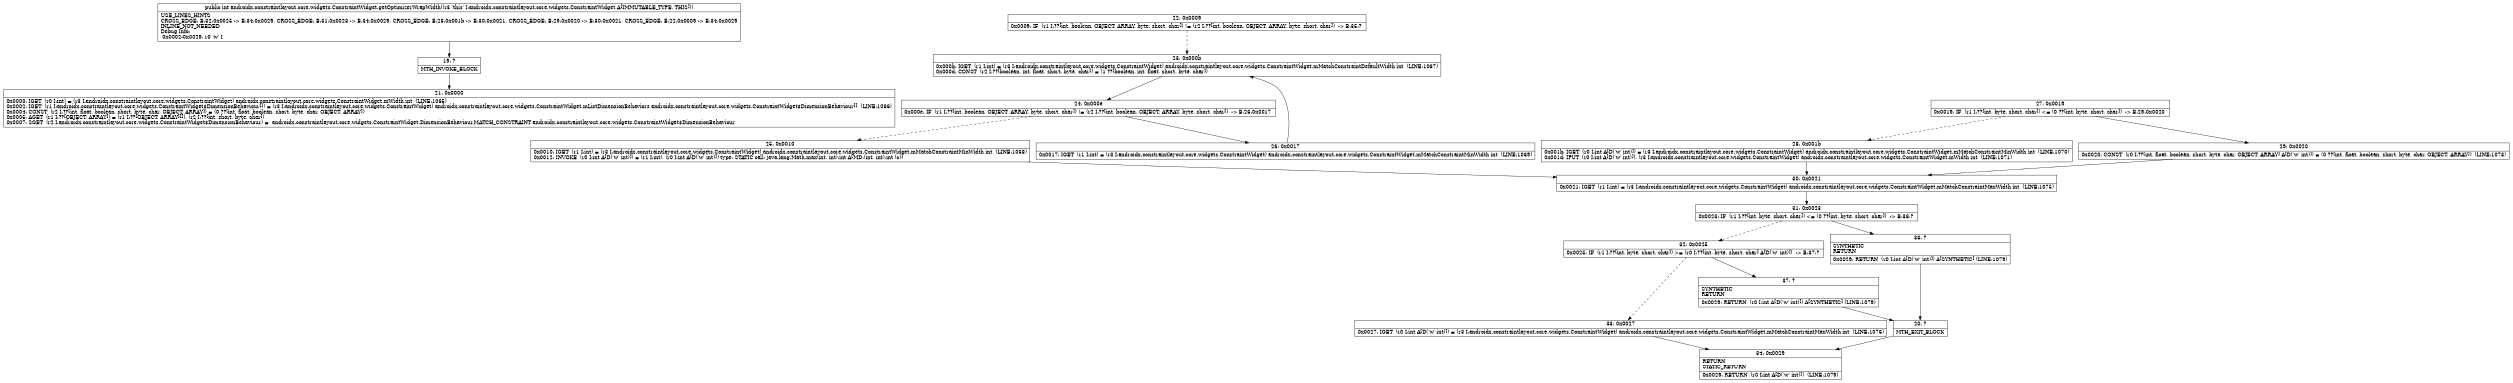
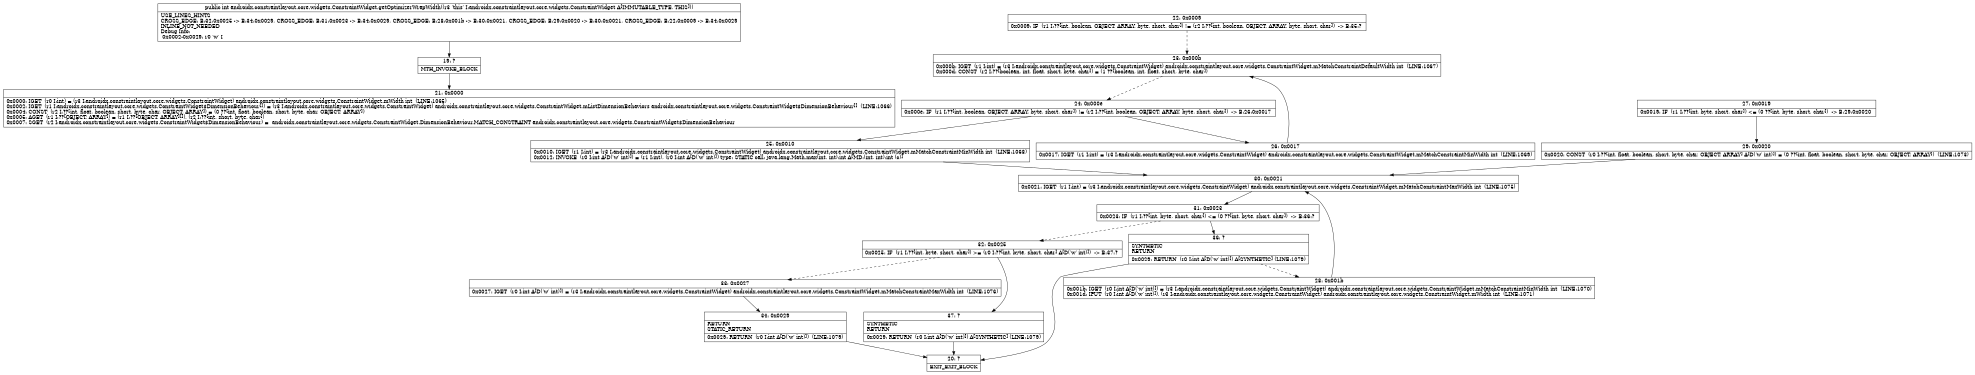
(1136, 87) -> (1136, 87)
(946, 128) -> (946, 128)
(1938, 128) -> (1278, 270)
(1920, 332) -> (954, 367)
(1866, 343) -> (885, 349)
